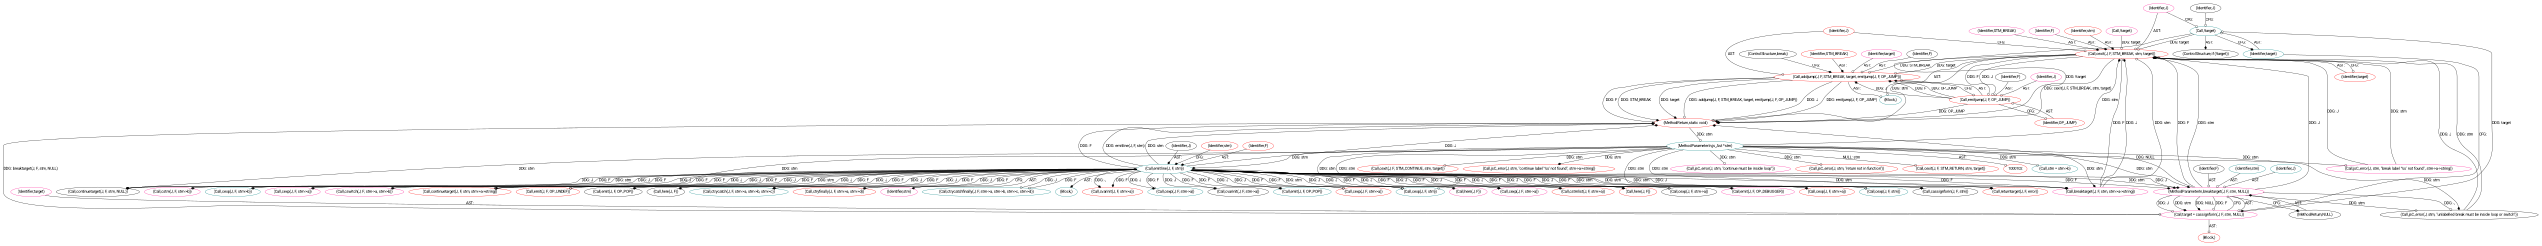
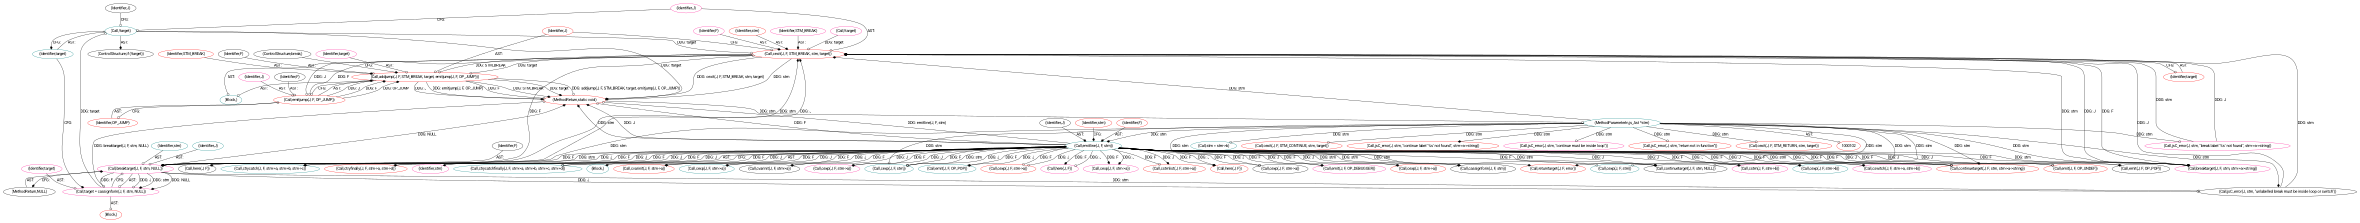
(1863, 118) -> none
(1851, 157) -> (1720, 134)
(2209, 192) -> (135, 169)
